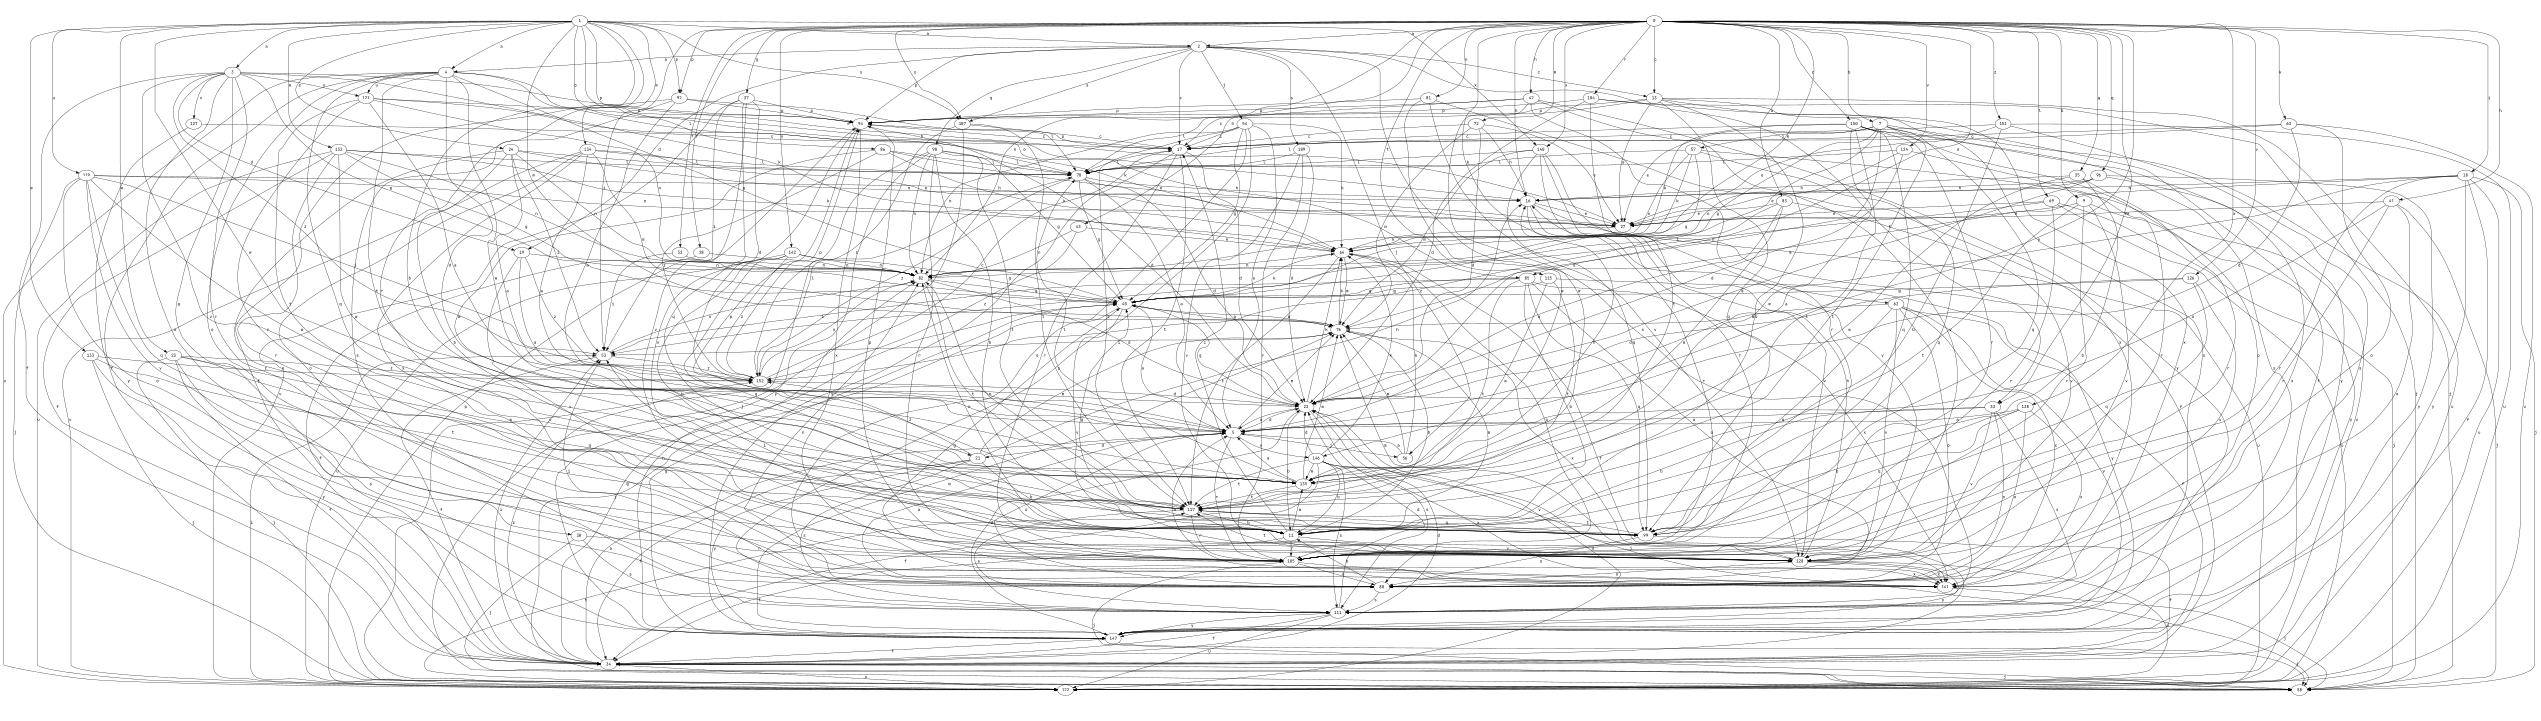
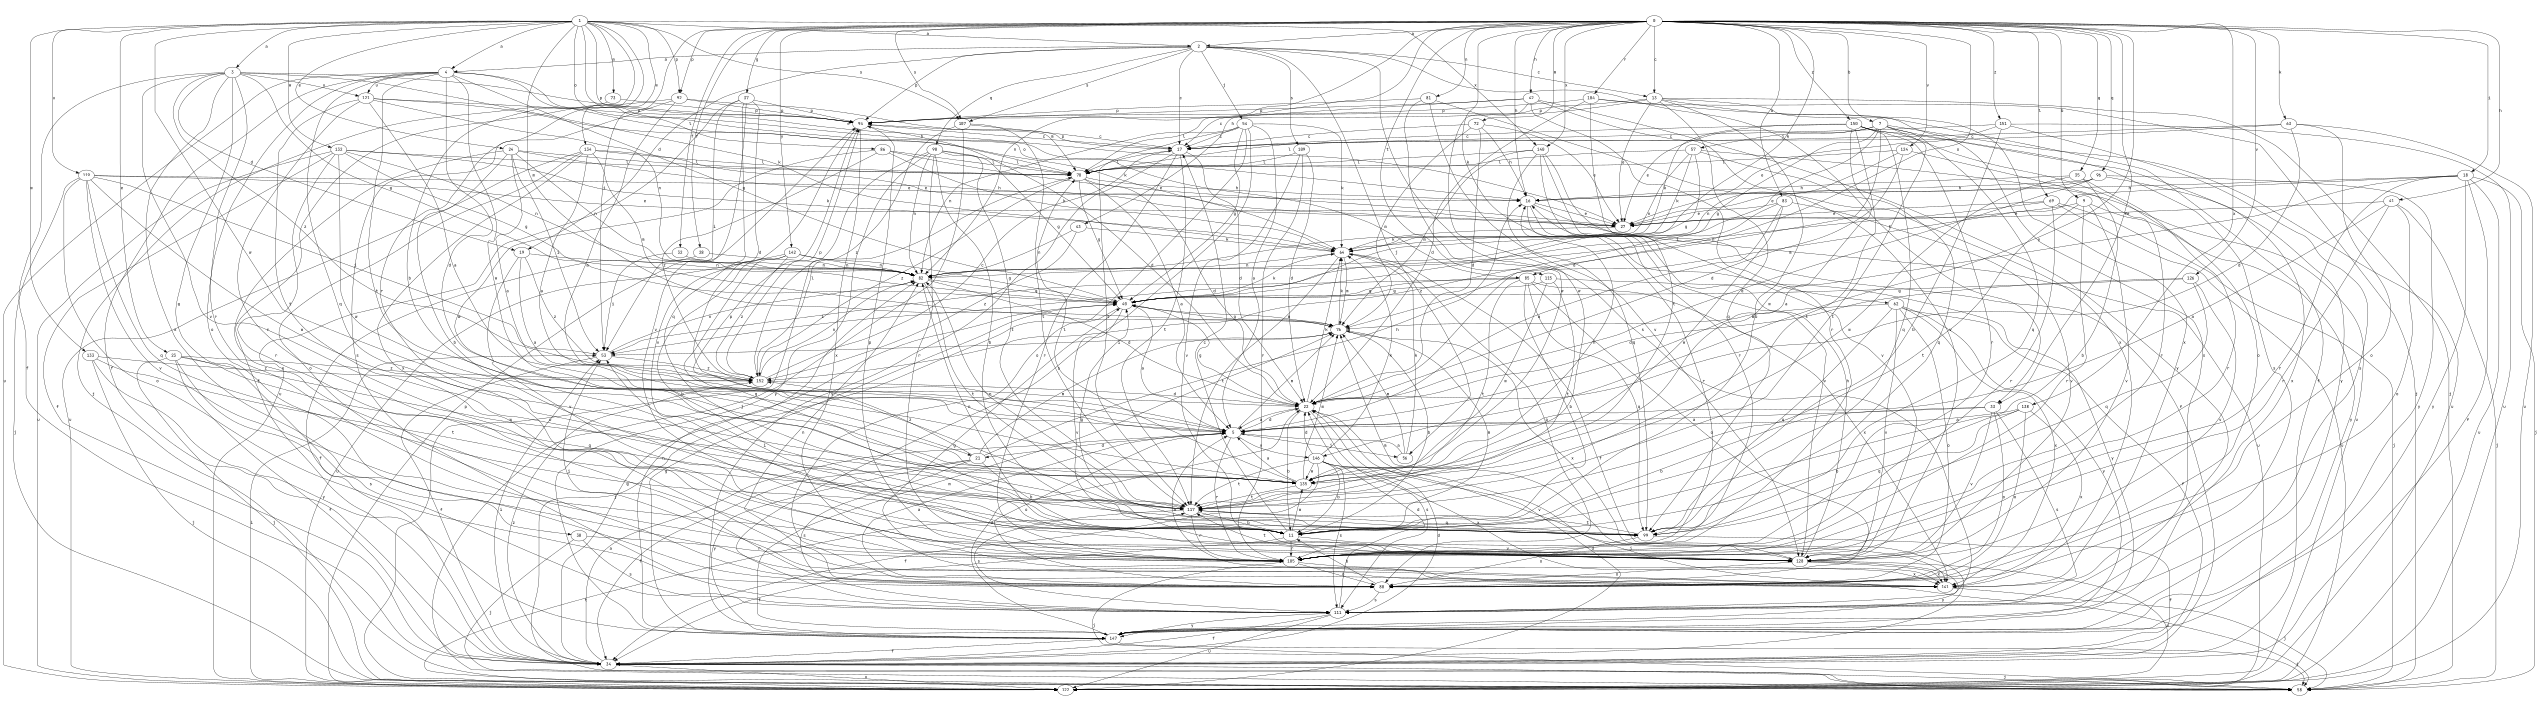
none -> (613, 98)
(194, 124) -> none
(1052, 137) -> (1052, 137)
